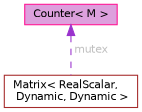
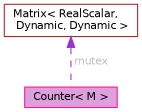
(71, 55) -> (71, 67)
